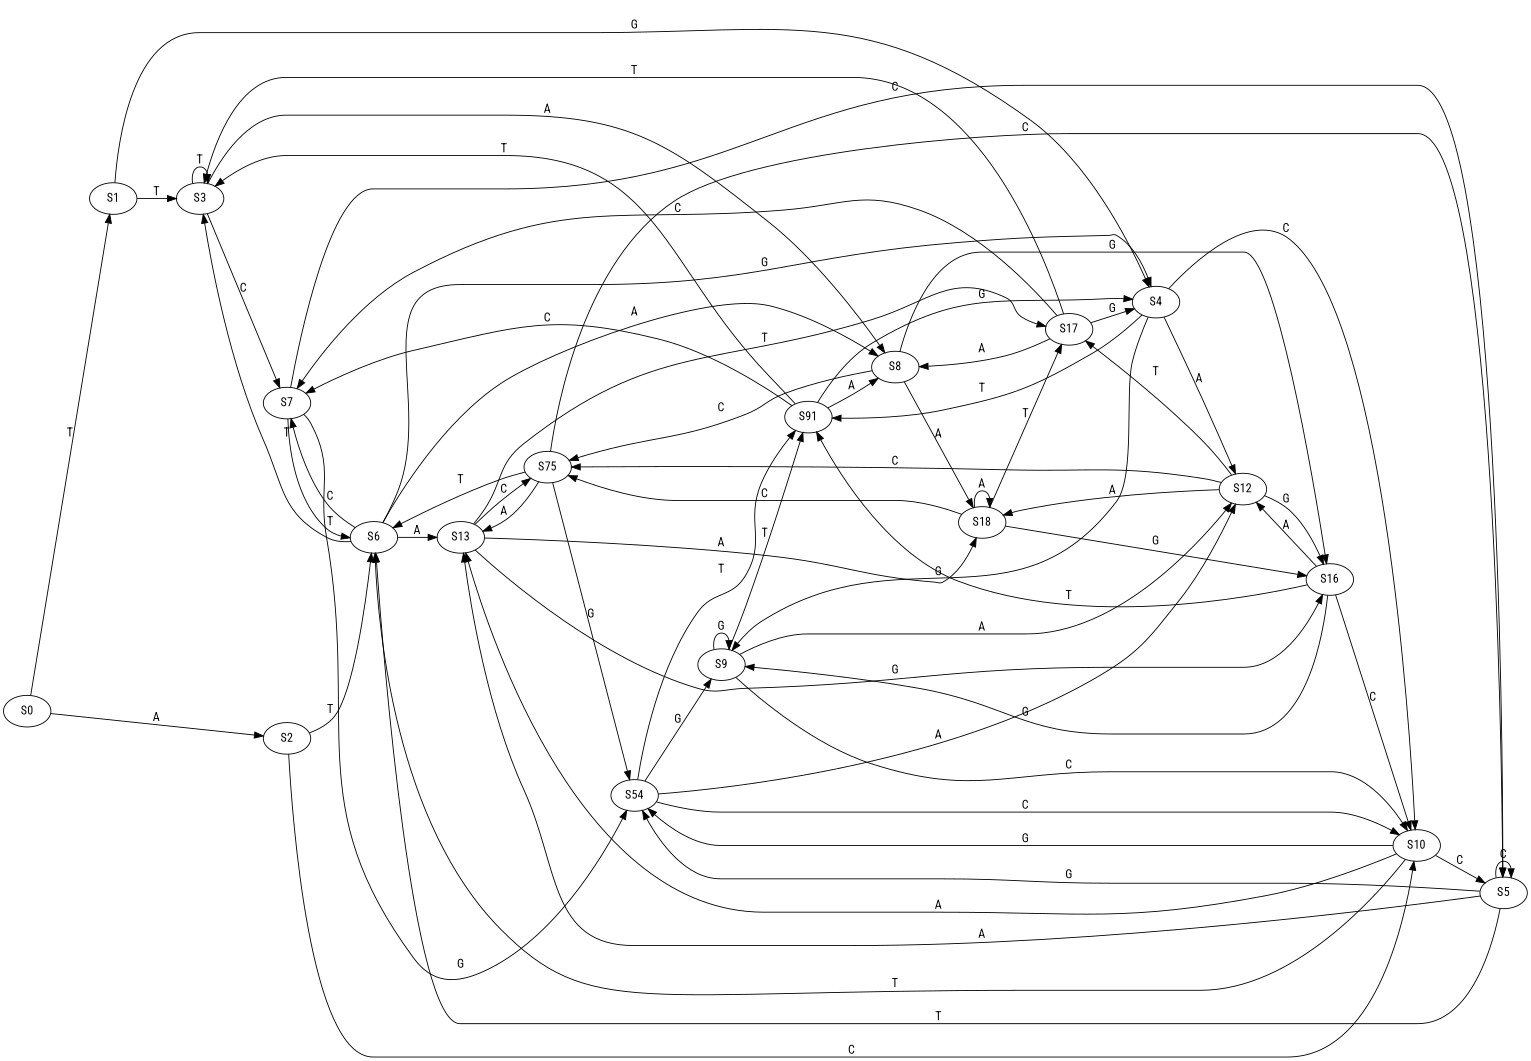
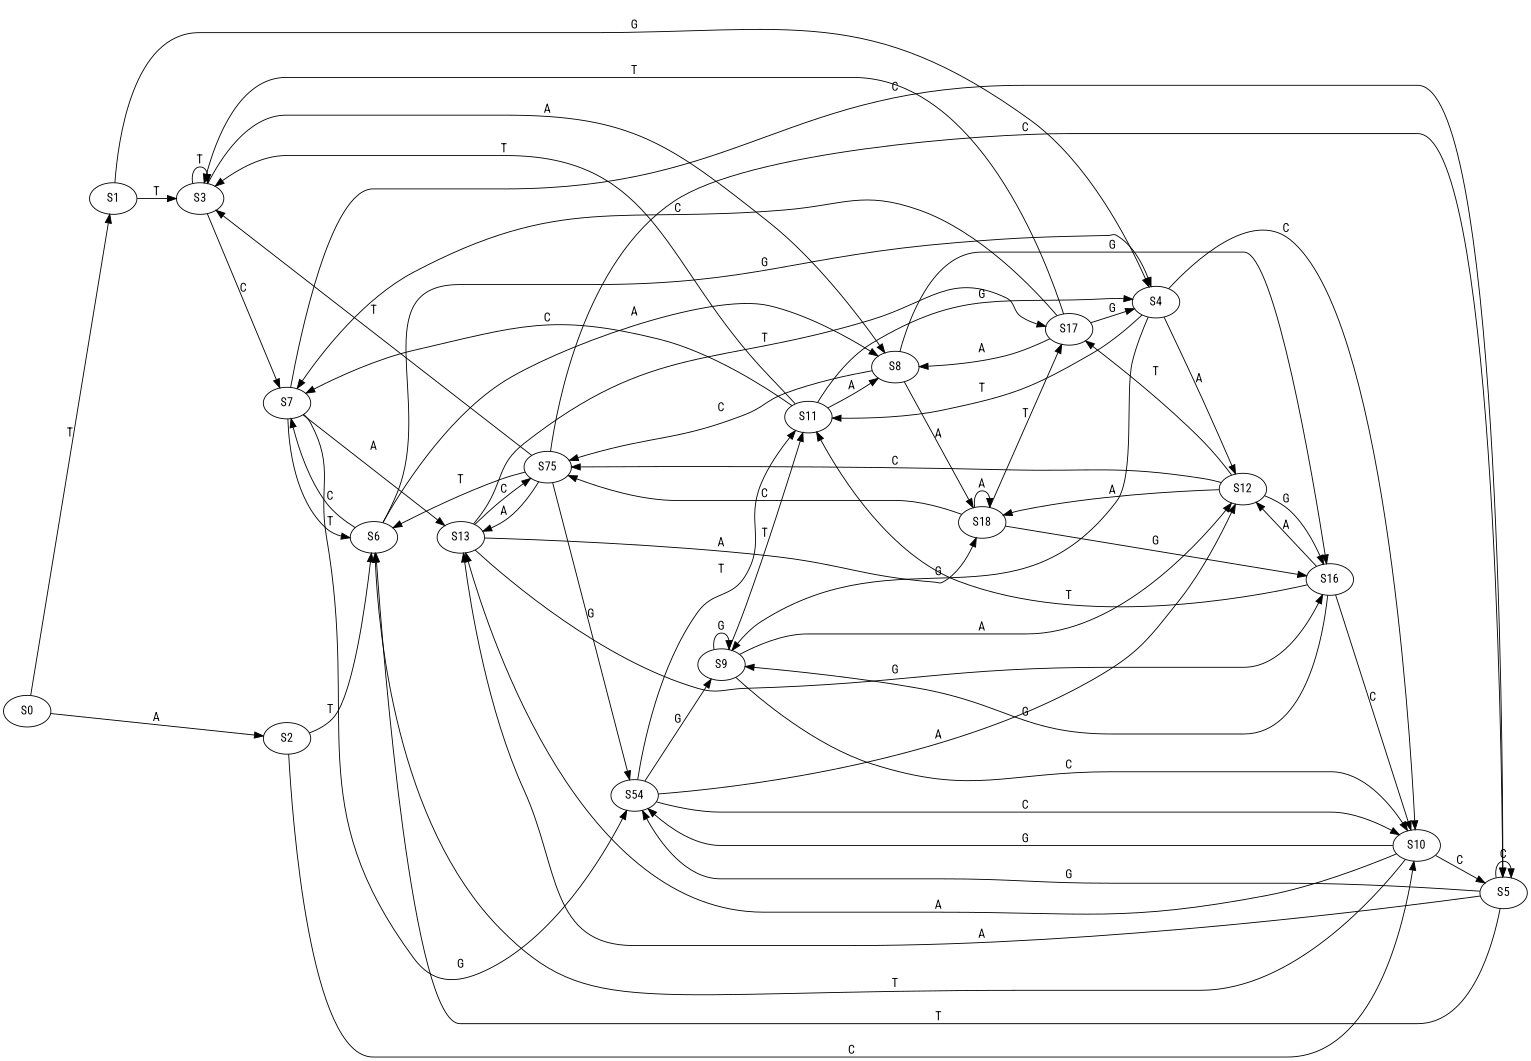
(249, 402) -> (378, 336)
(808, 417) -> (808, 417)
(413, 537) -> (370, 467)
